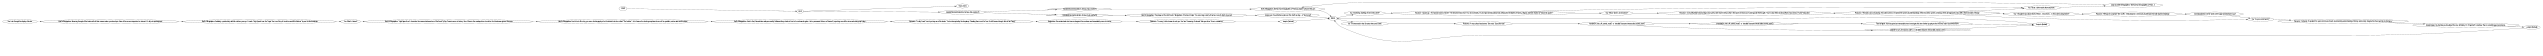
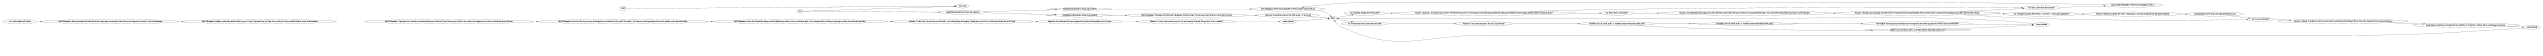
(711, 10) -> (791, 7)
(20, 22) -> (20, 22)
(351, 22) -> none
